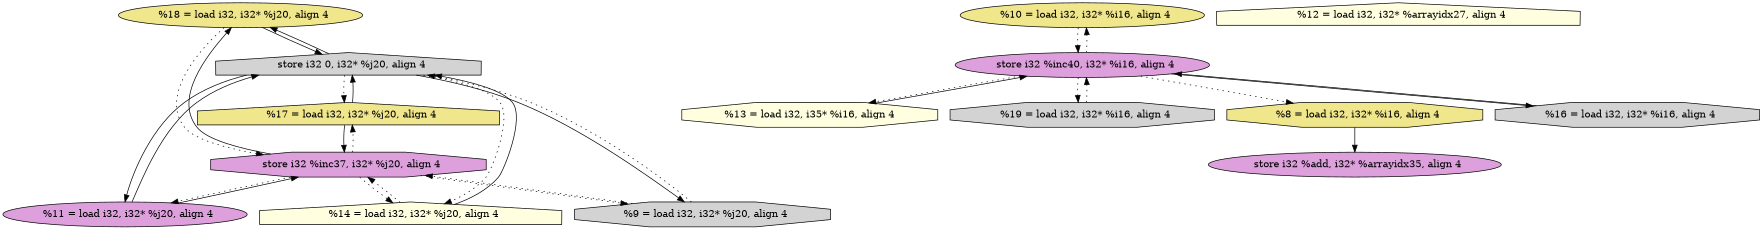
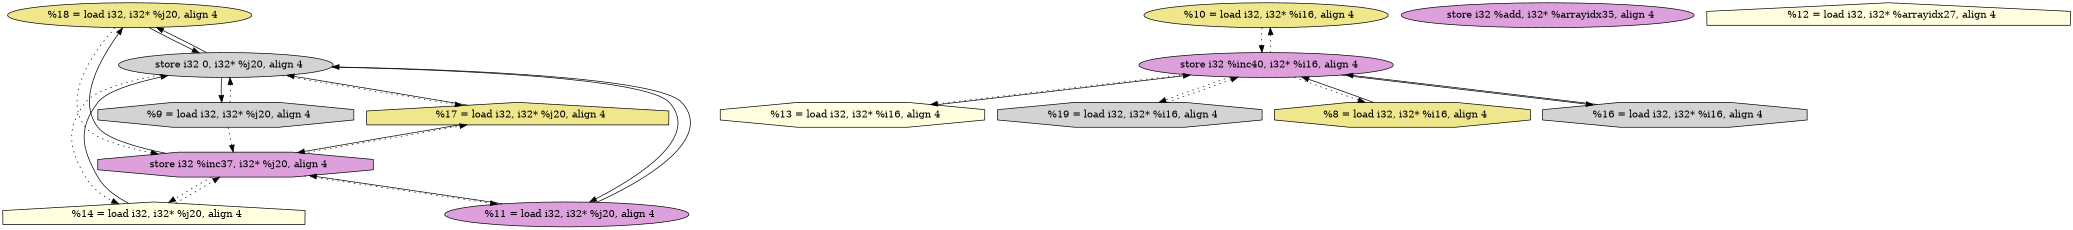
(348, 65) -> (226, 65)
(810, 115) -> (852, 115)
(1355, 136) -> (1341, 91)
(521, 190) -> none
